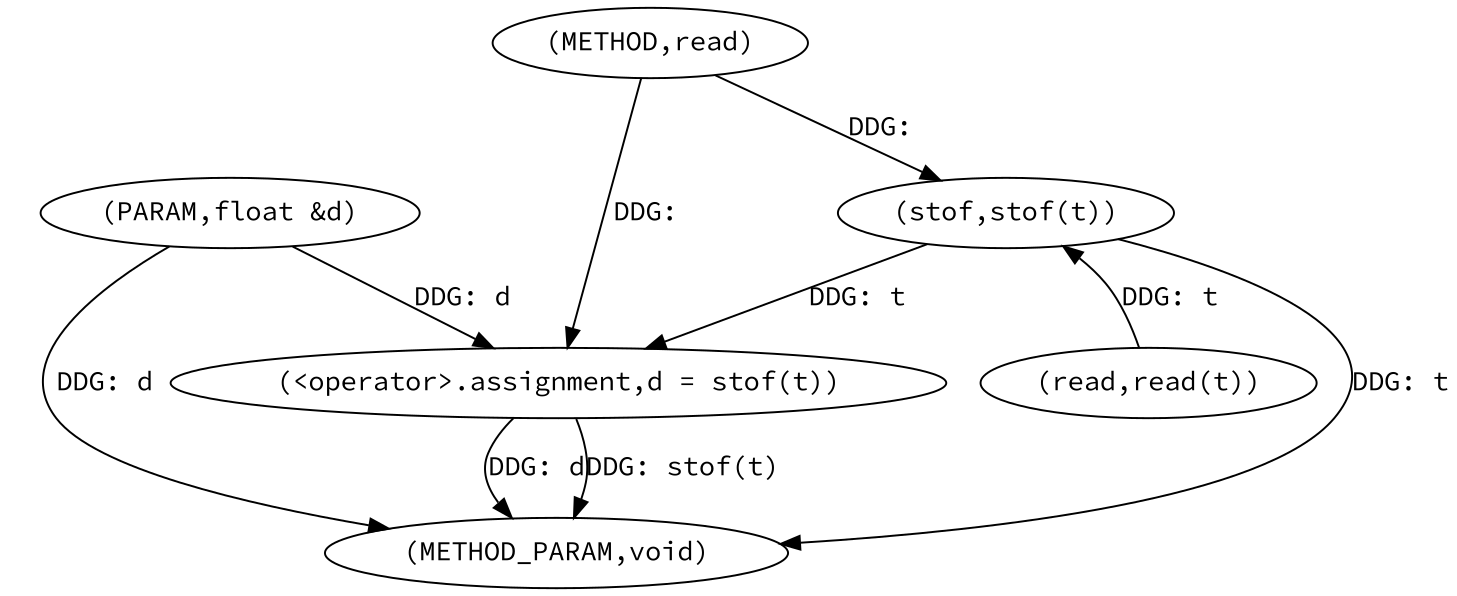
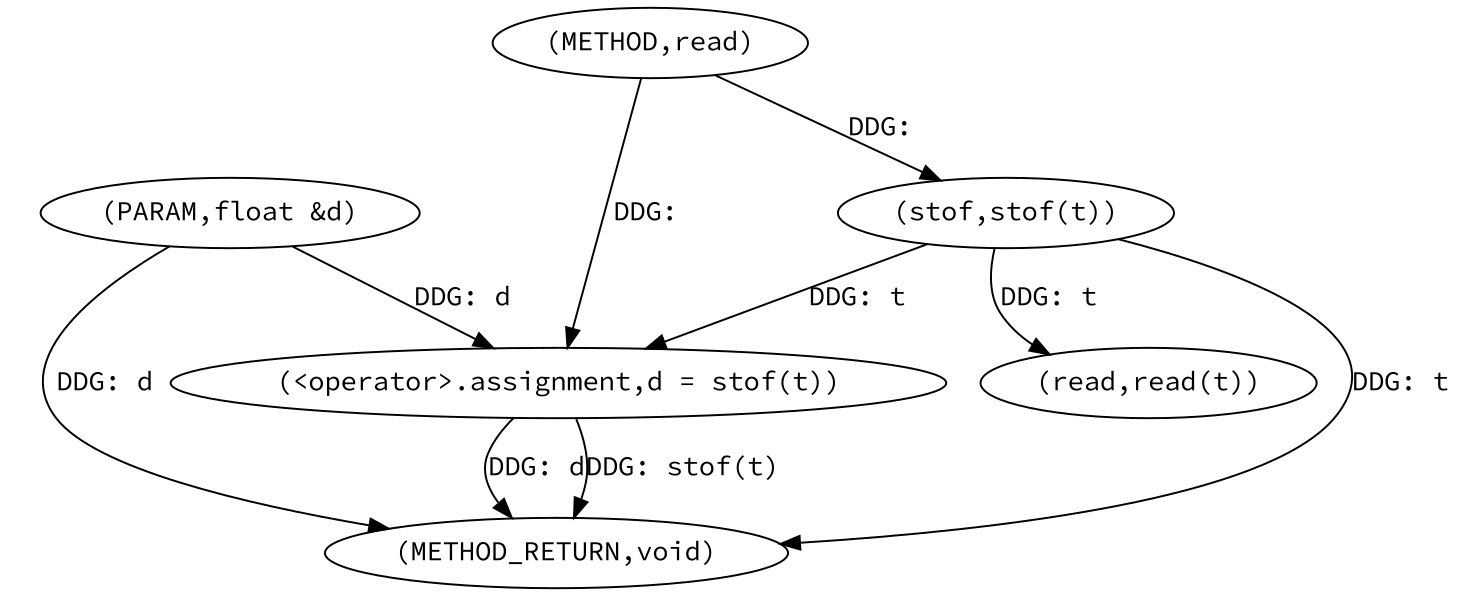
(1116, 298) -> (996, 304)
(556, 553) -> (556, 553)
